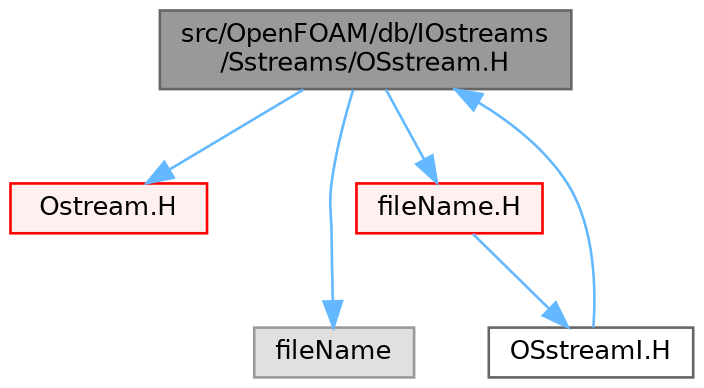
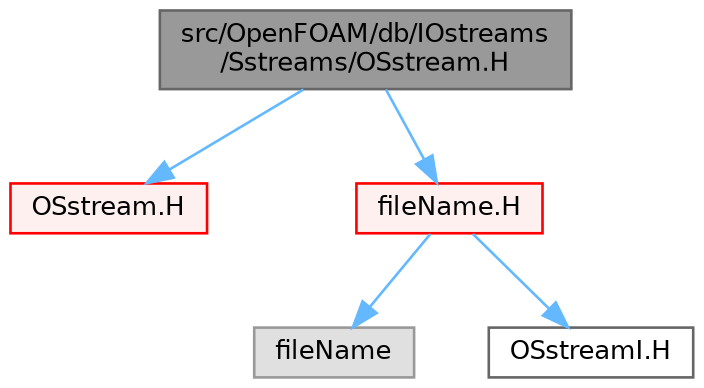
(331, 194) -> (400, 270)
(574, 195) -> none
(109, 208) -> (109, 208)
